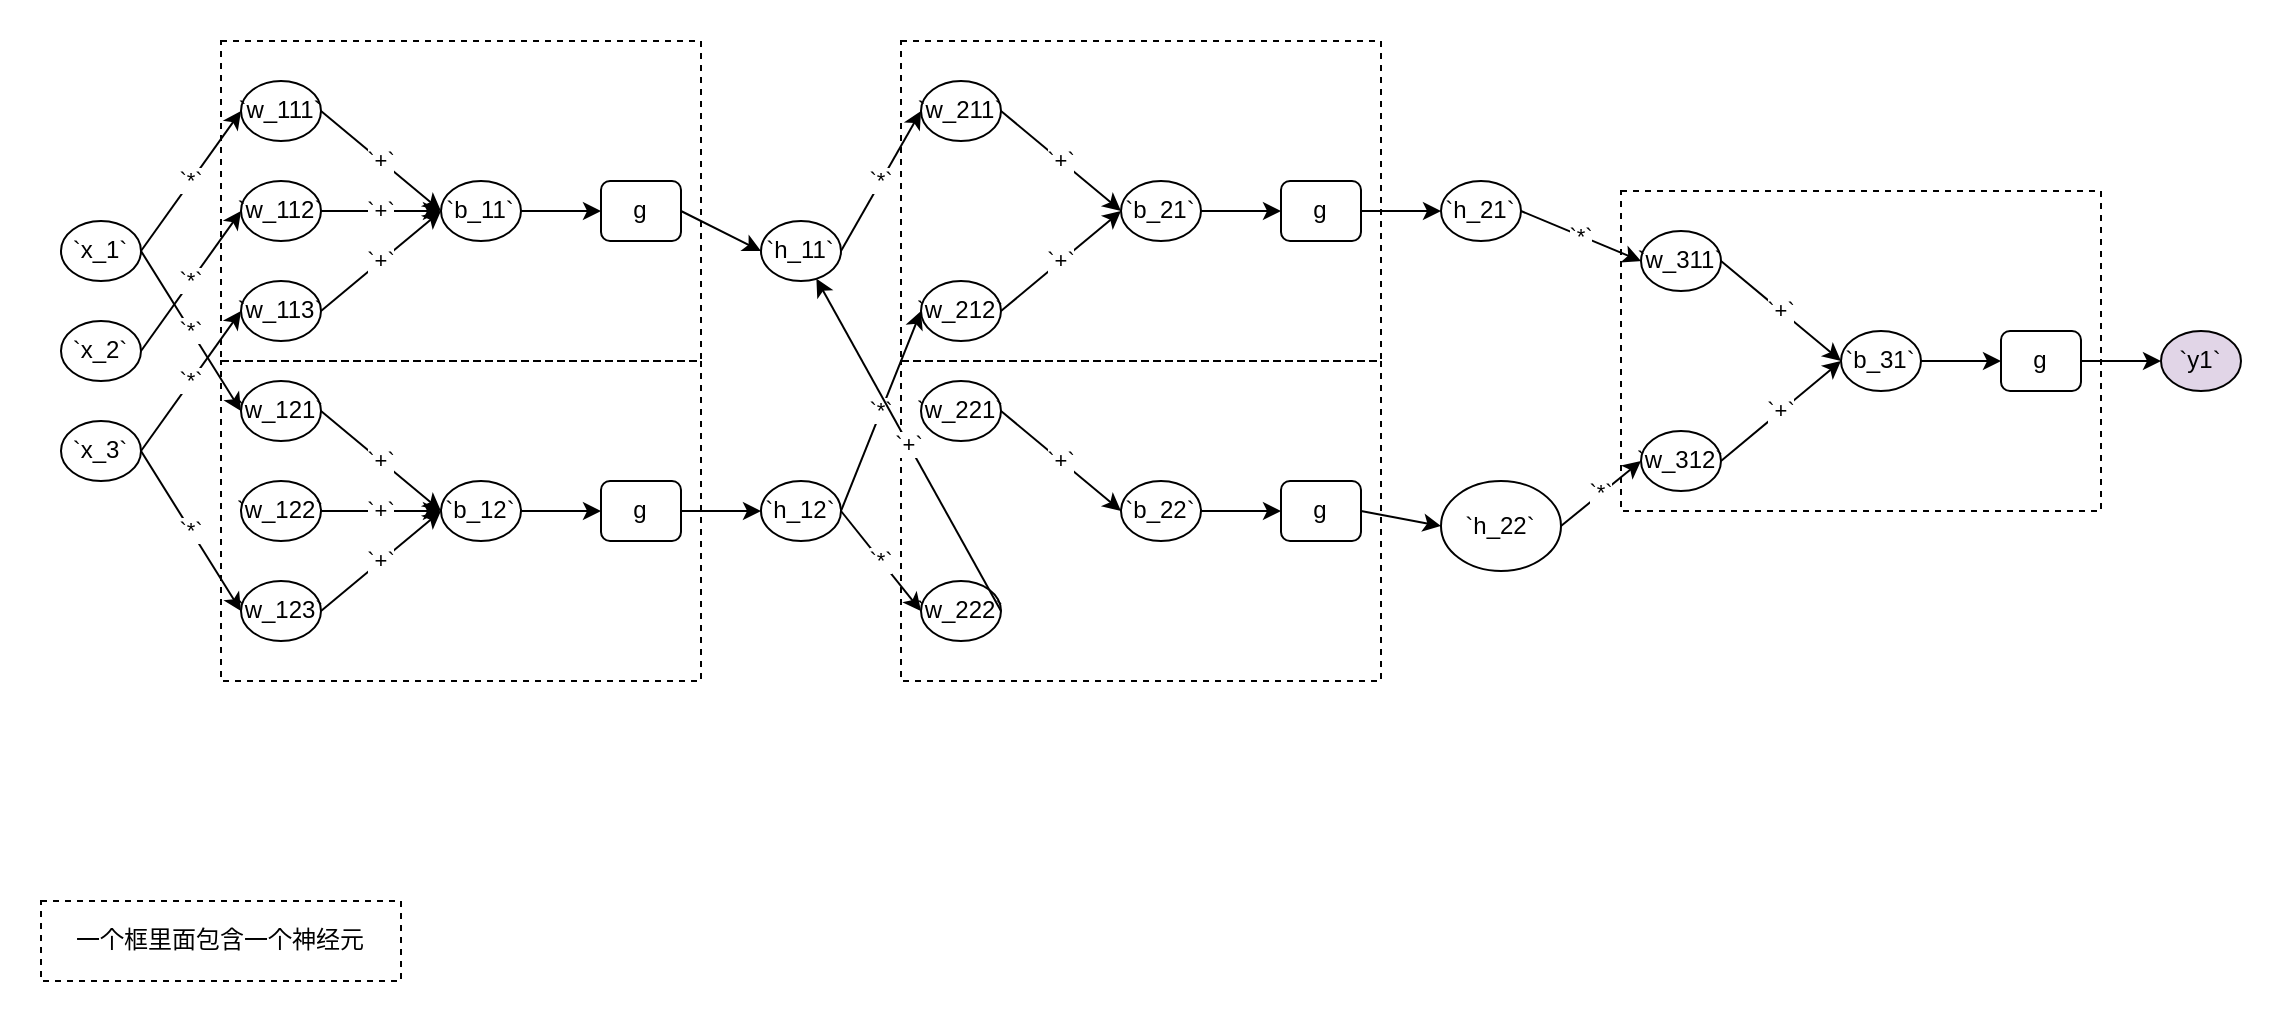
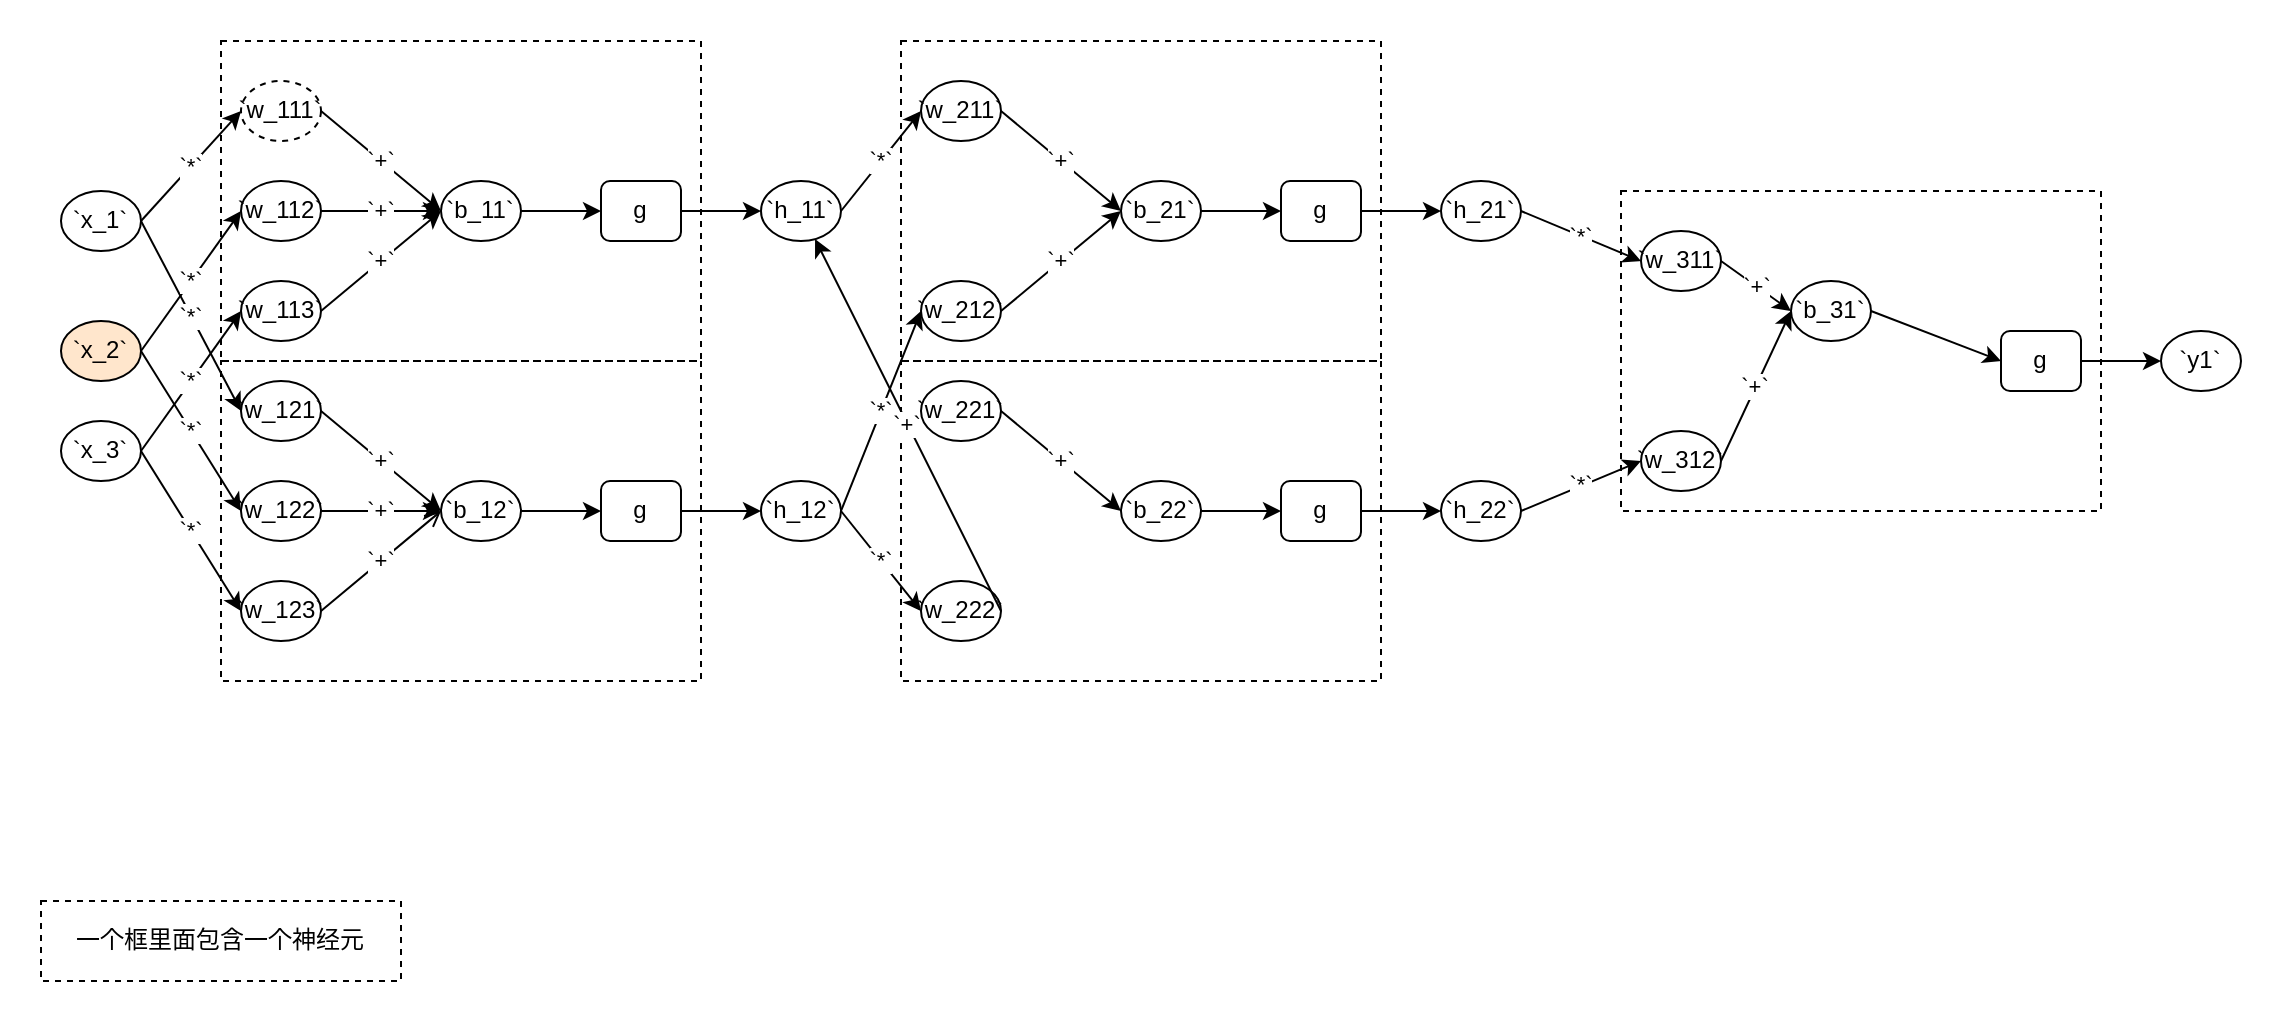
(281, 111) -> (281, 111)
(101, 251) -> (101, 221)
(801, 251) -> (801, 211)
(101, 351) -> (101, 351)
(1881, 361) -> (1831, 311)
(2201, 361) -> (2201, 361)
none -> (216, 471)
(430, 520) -> (433, 518)
(1501, 526) -> (1481, 511)
